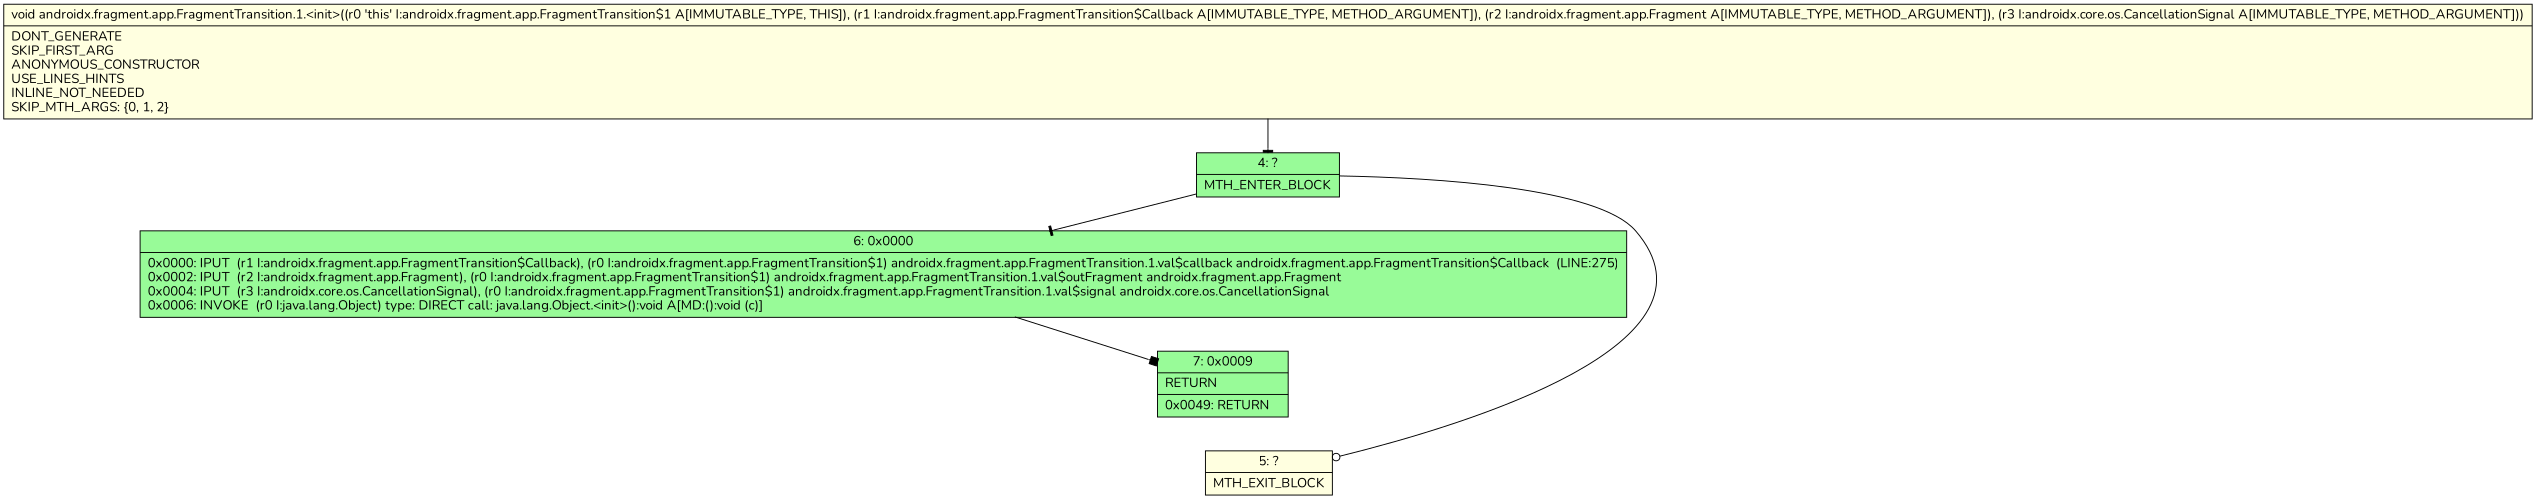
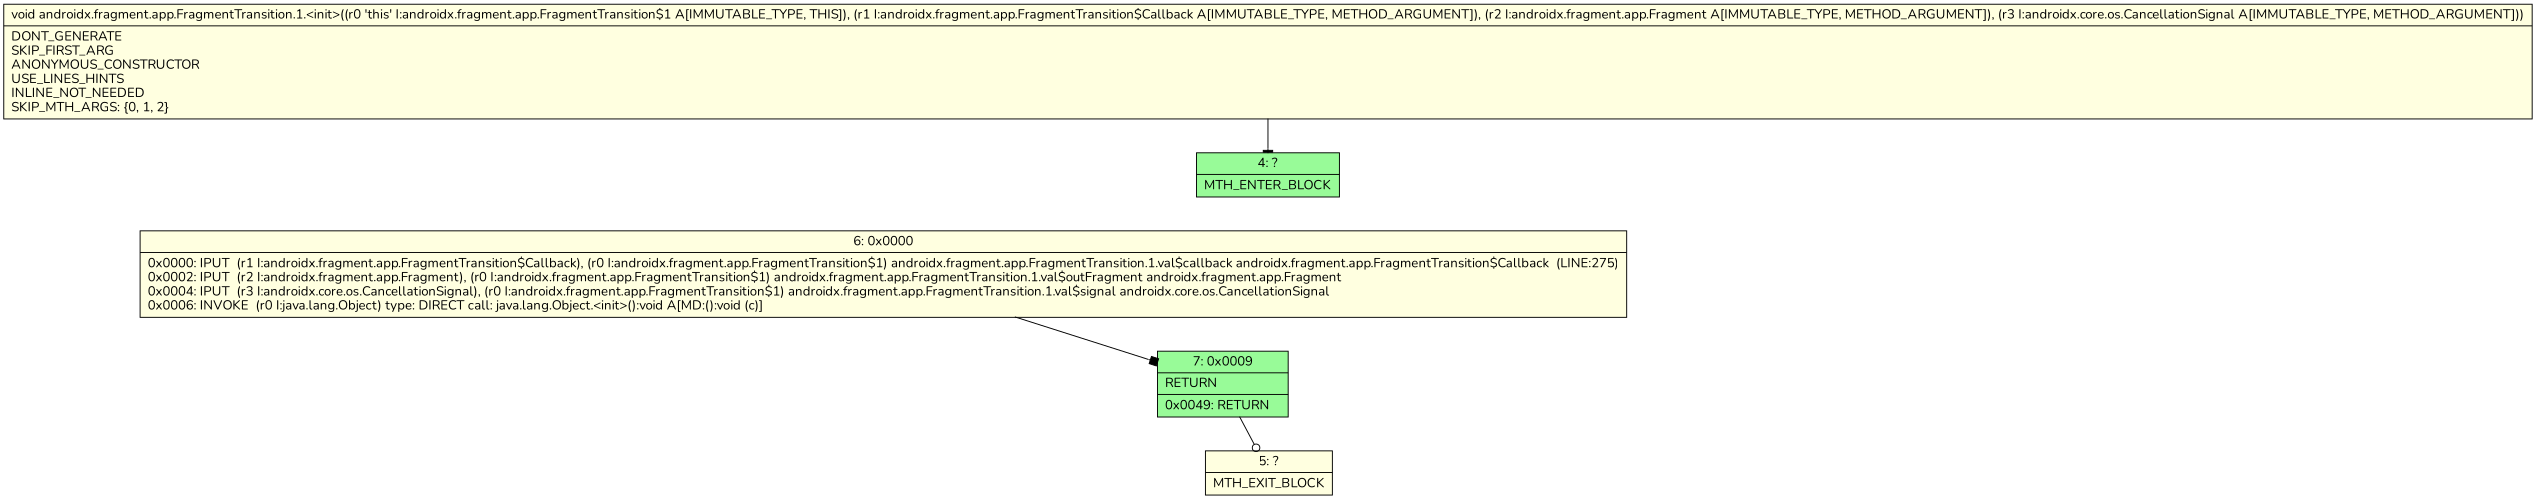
(1125, 212) -> none
(883, 274) -> (883, 274)
(1653, 289) -> (1247, 431)
